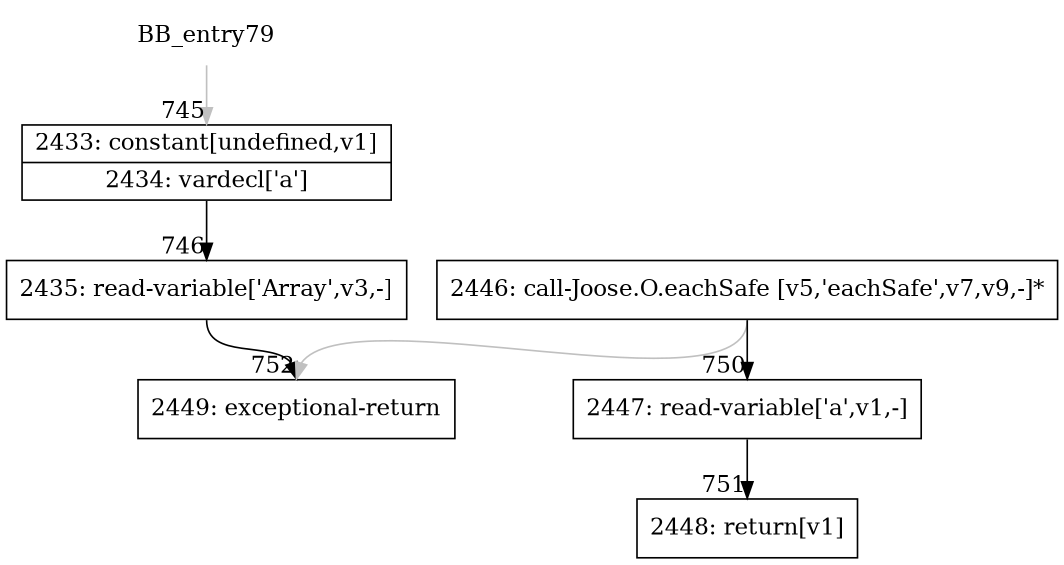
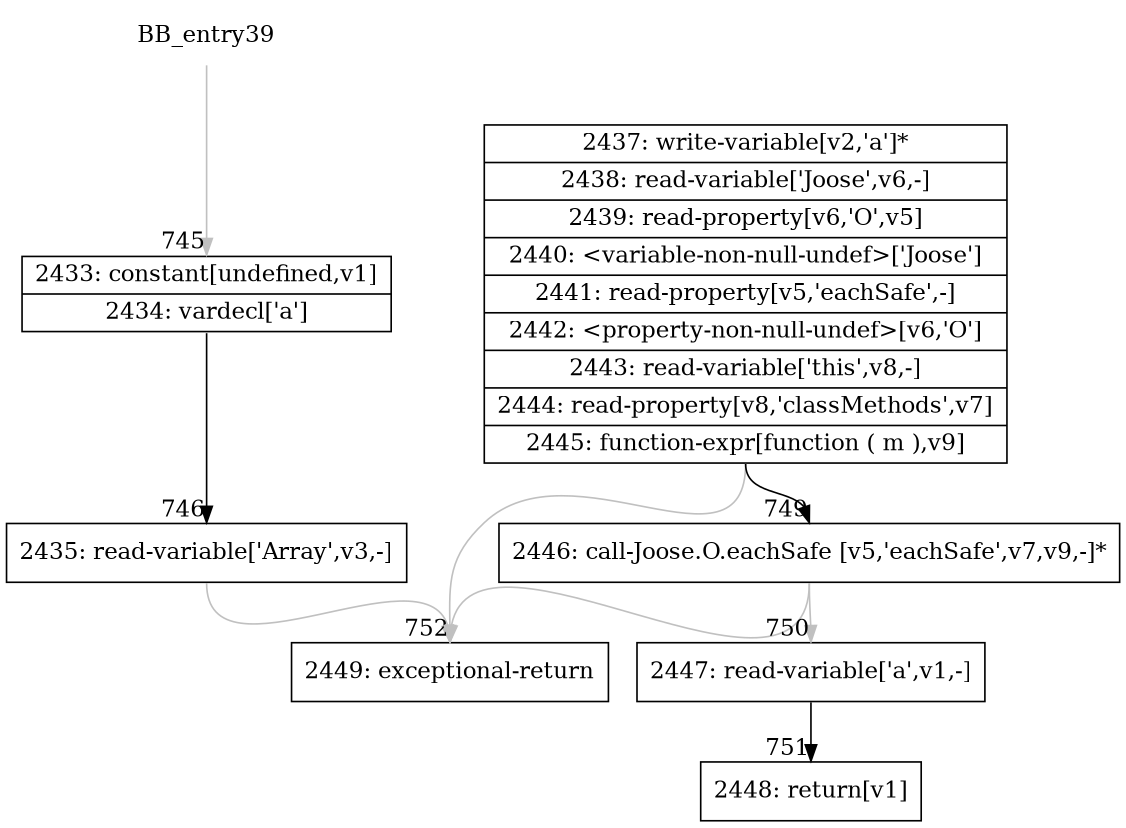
(207, 36) -> (207, 36)
none -> (746, 294)
(747, 341) -> (810, 612)
(243, 348) -> (320, 614)
